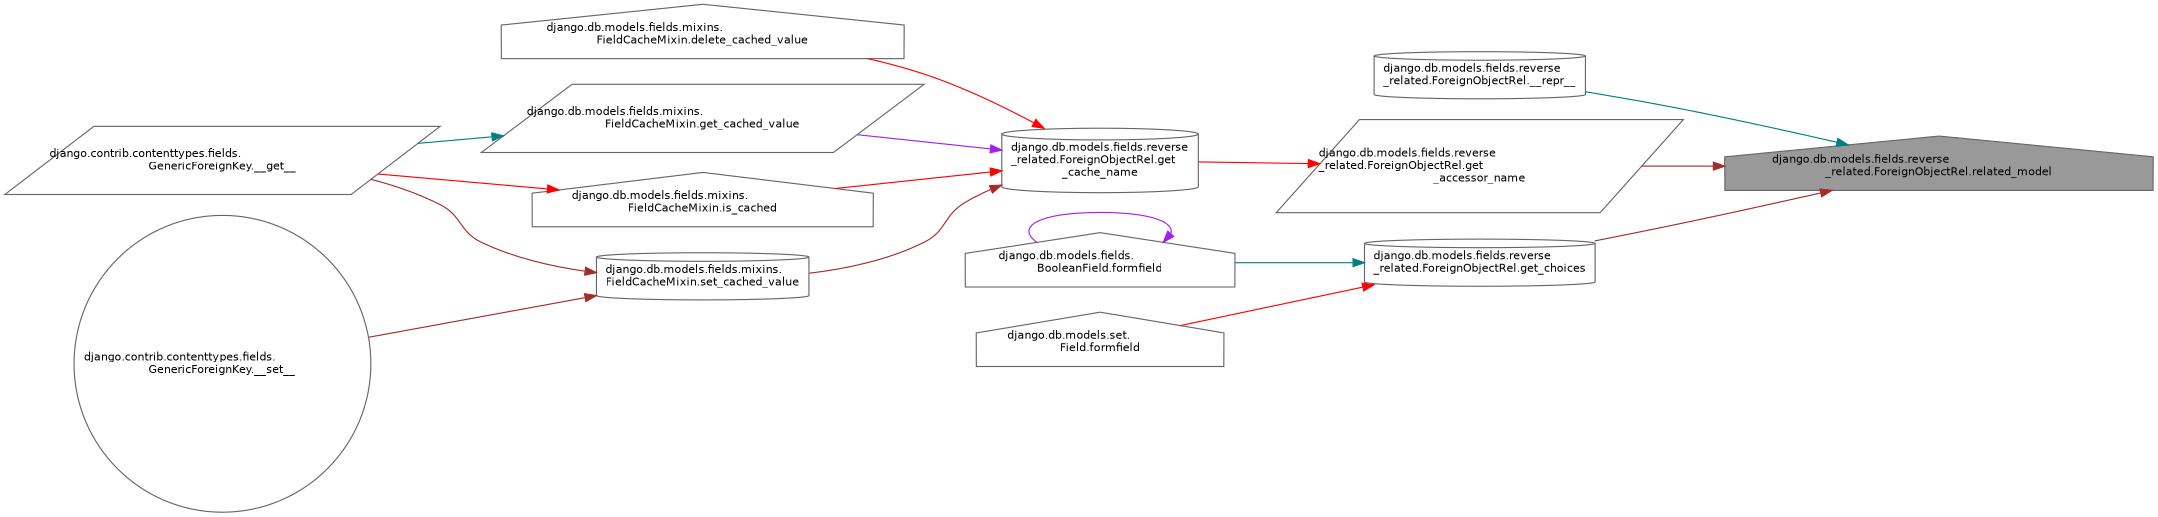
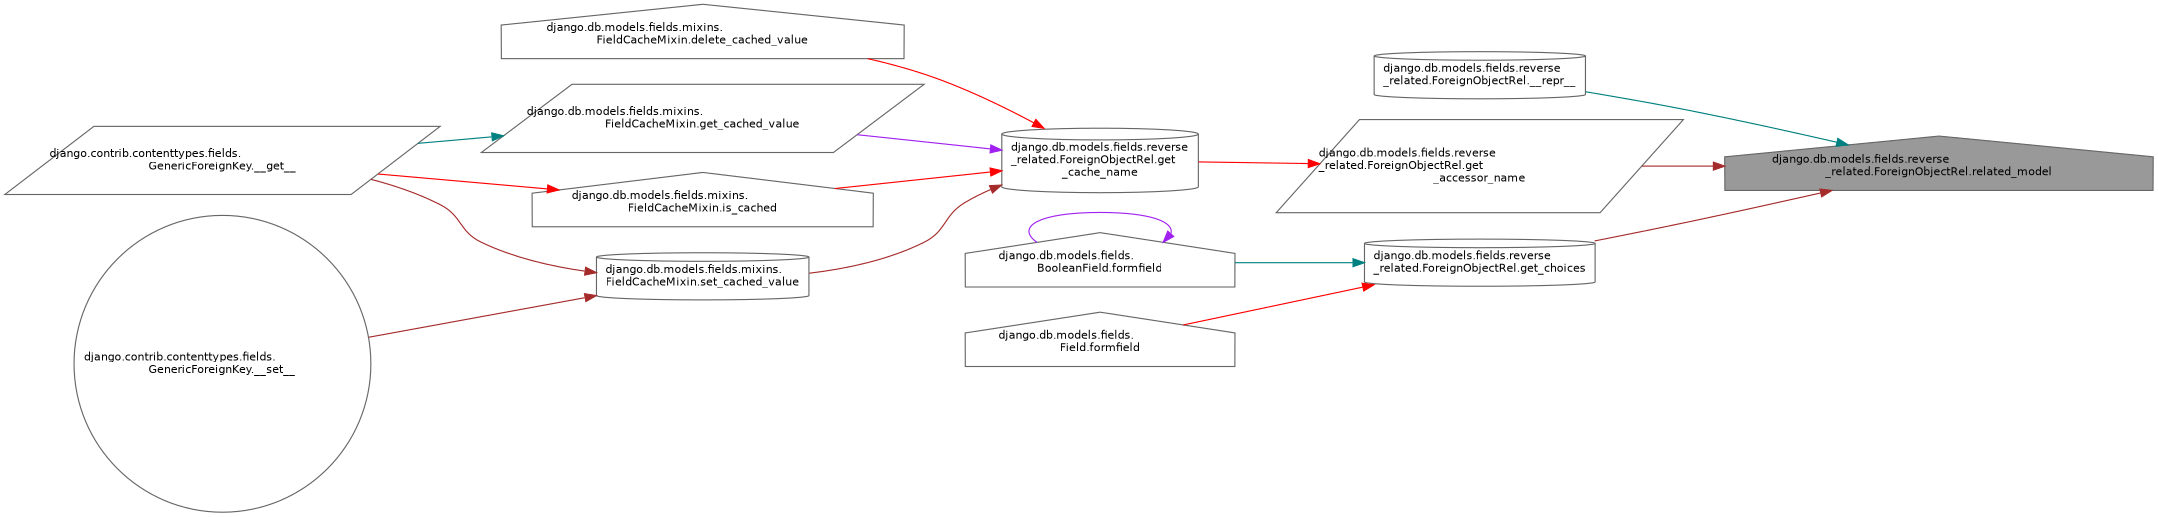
(1100, 342) -> (1100, 342)
